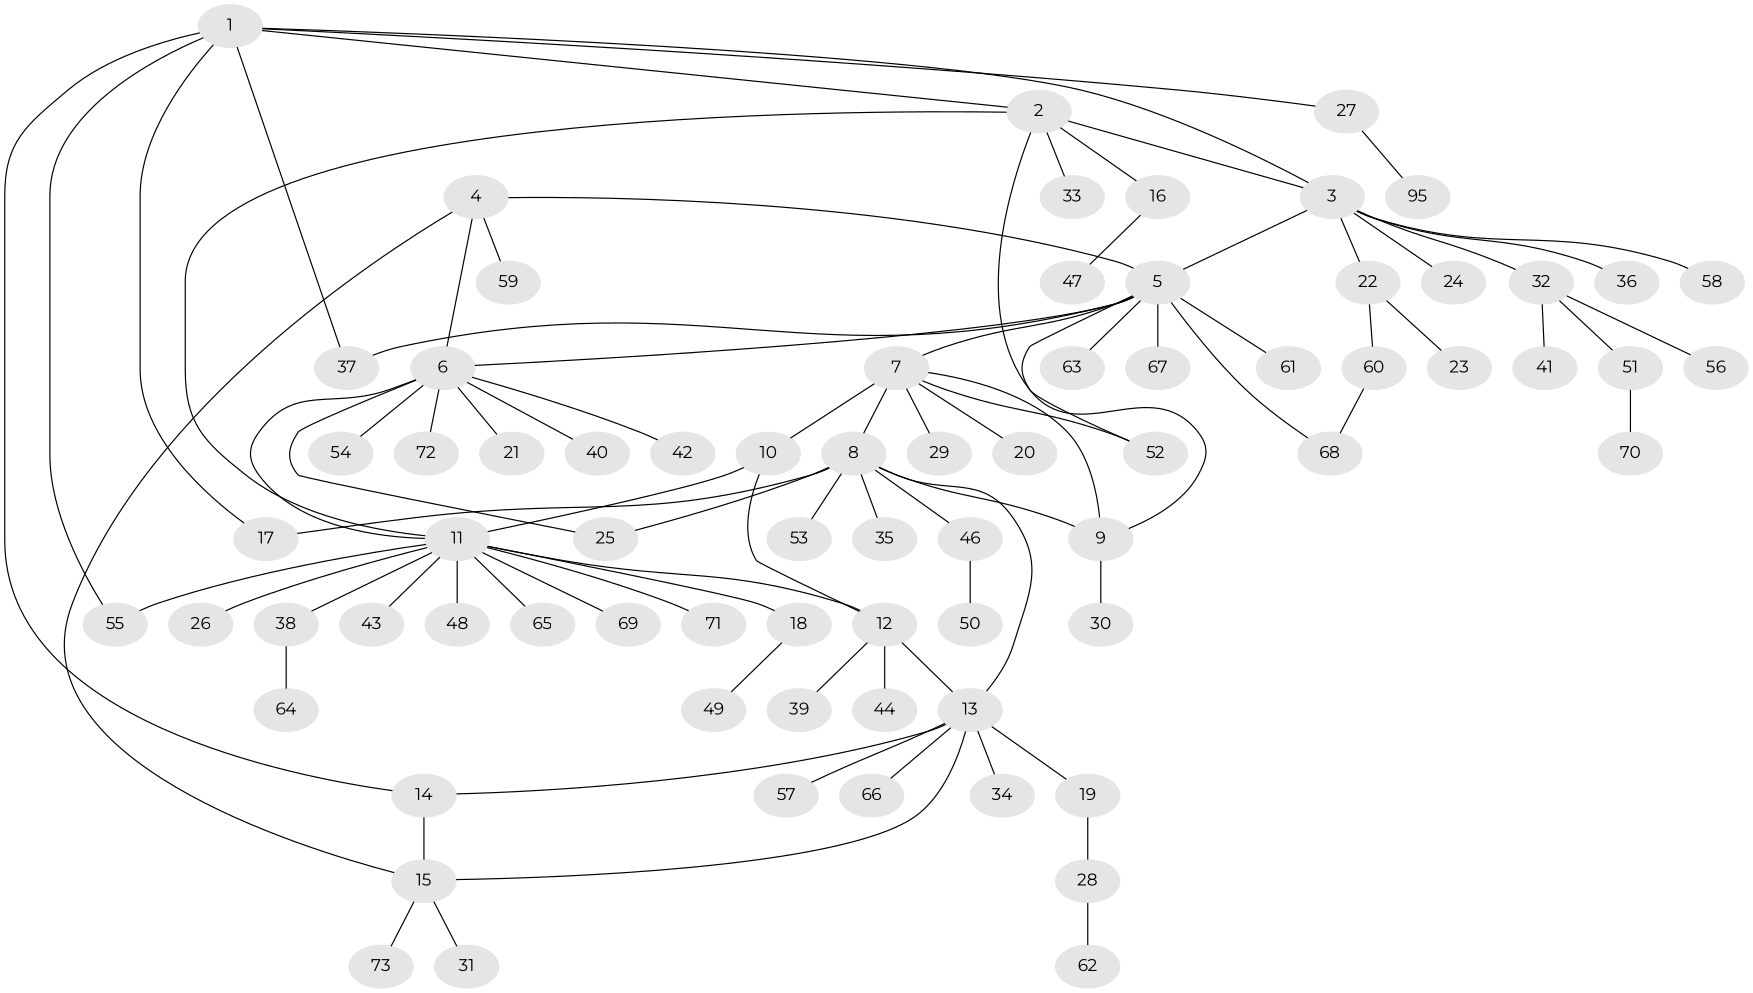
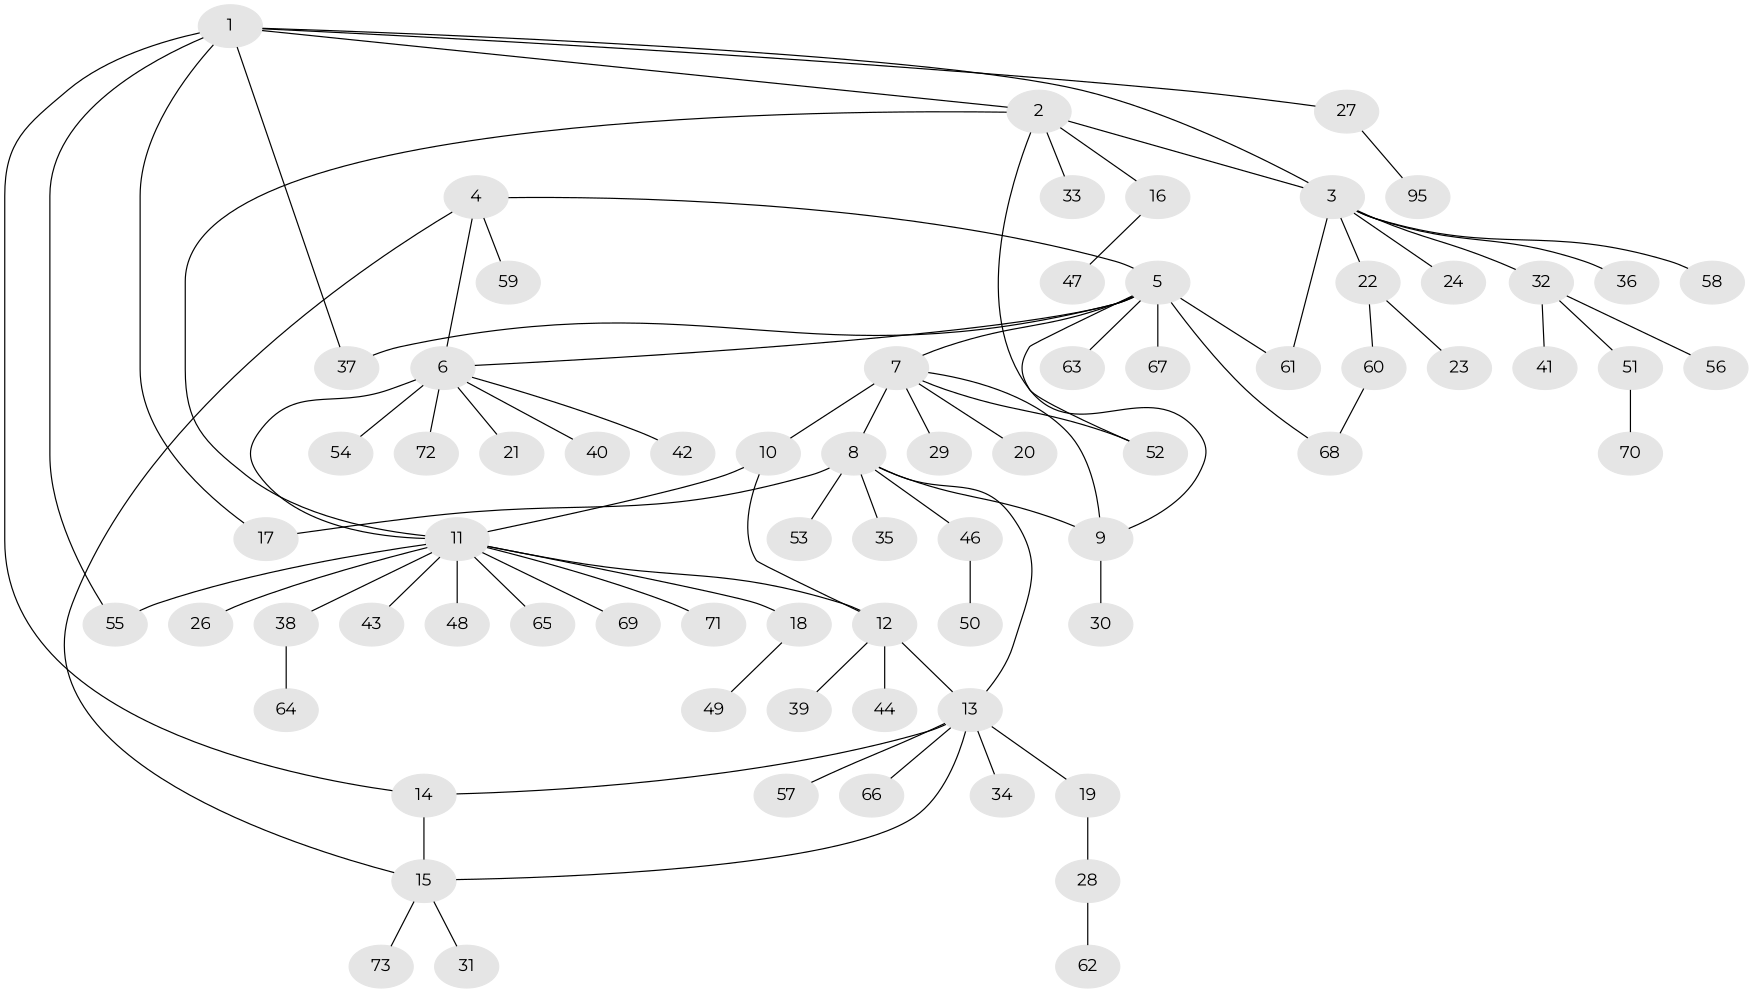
(1245, 240) -> (1310, 283)
(606, 539) -> none
